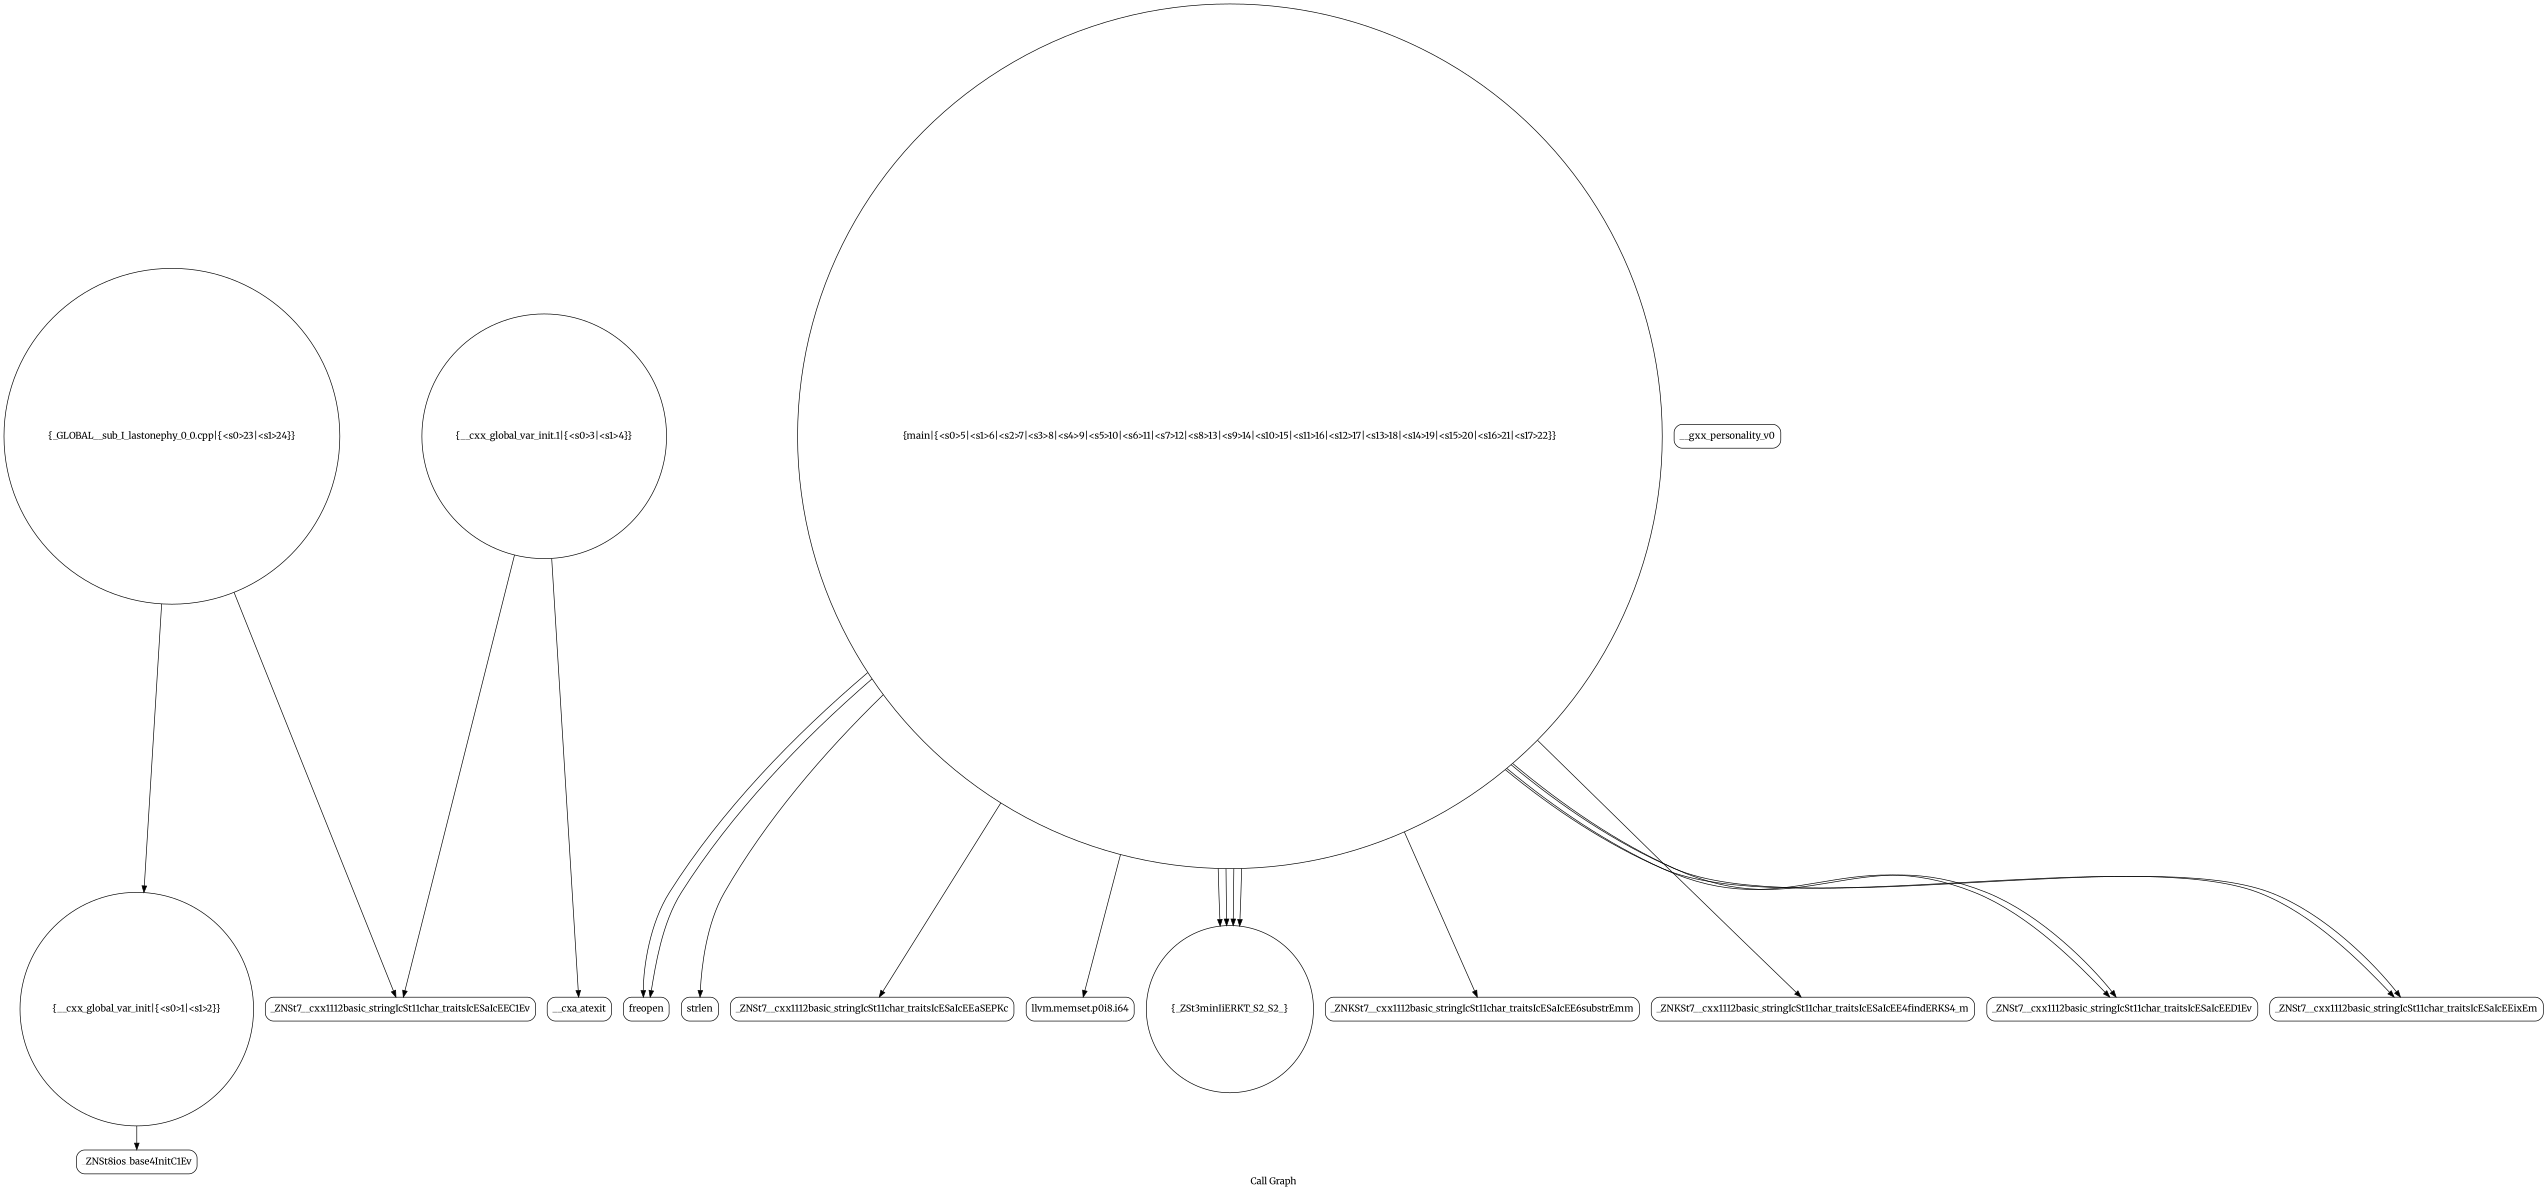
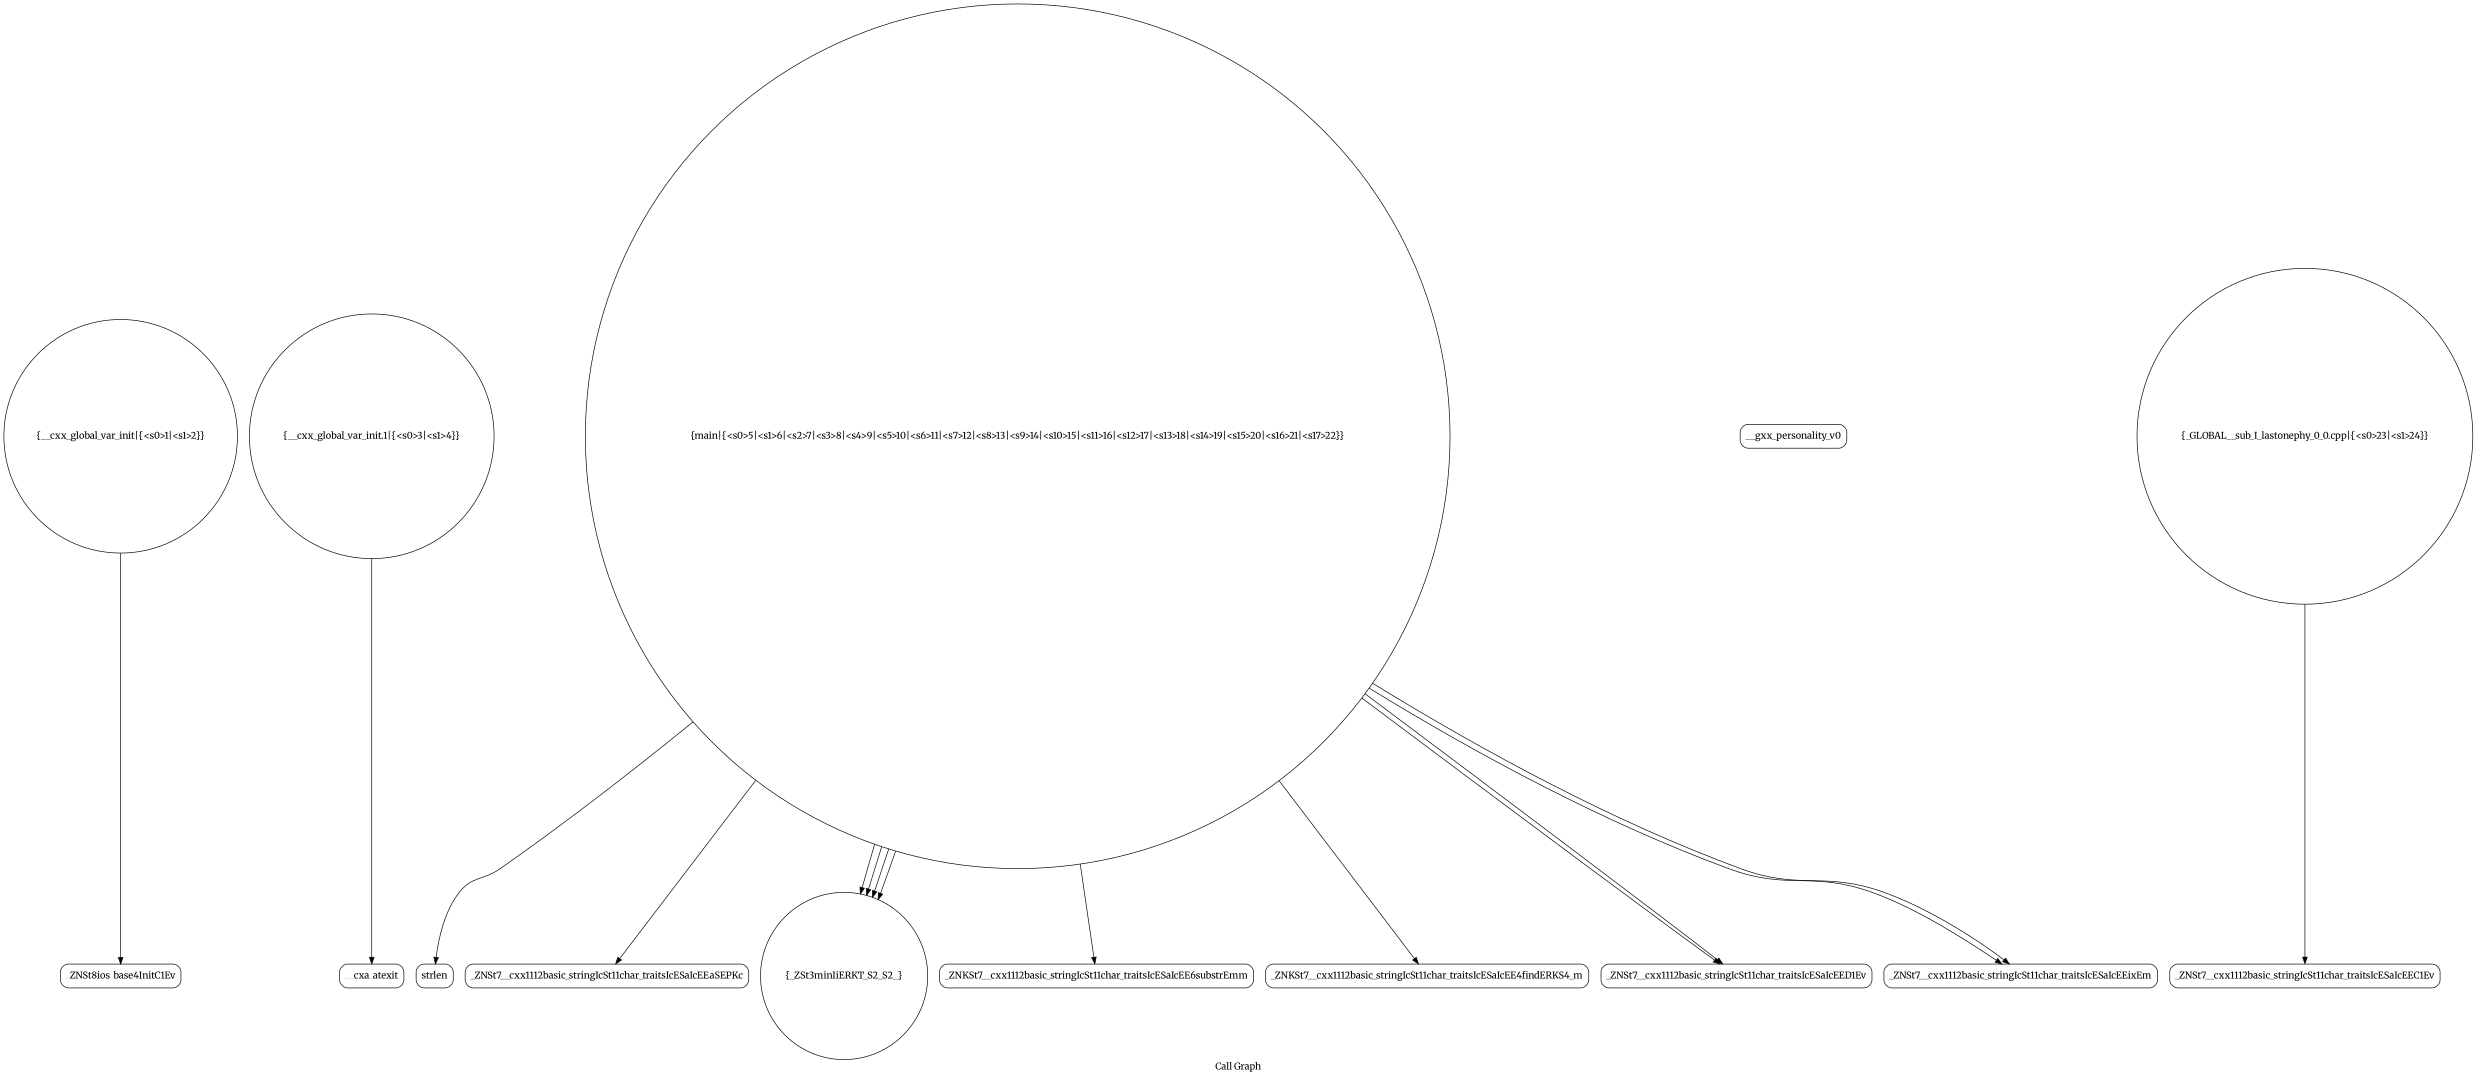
(153, 745) -> none
(460, 773) -> none
(646, 1009) -> none
(1080, 1009) -> none
